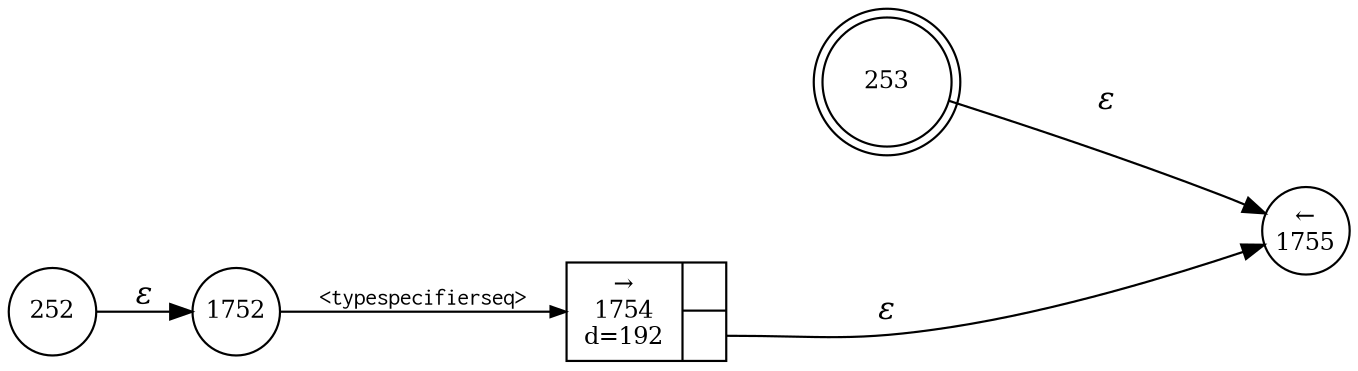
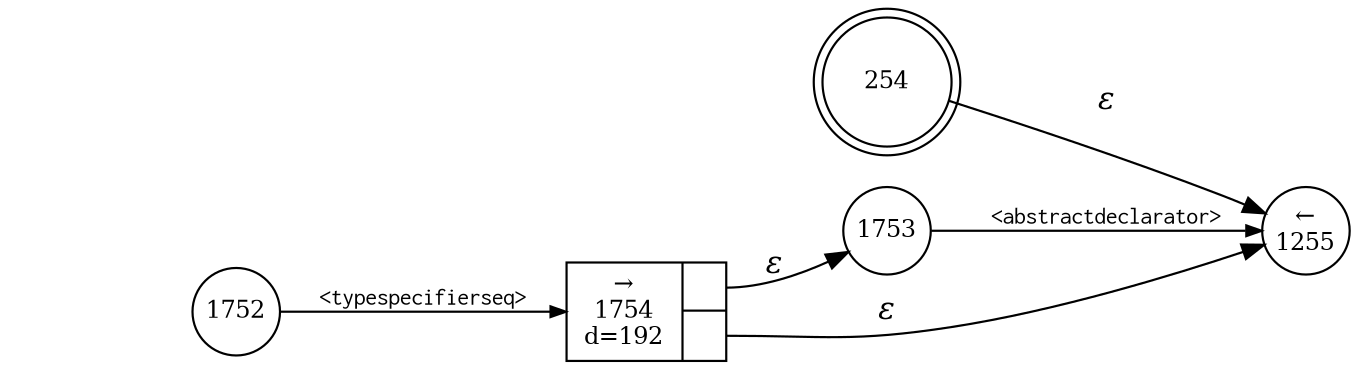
(887, 82) -> (887, 82)
none -> (887, 231)
(1306, 231) -> (1306, 231)
(52, 312) -> none
